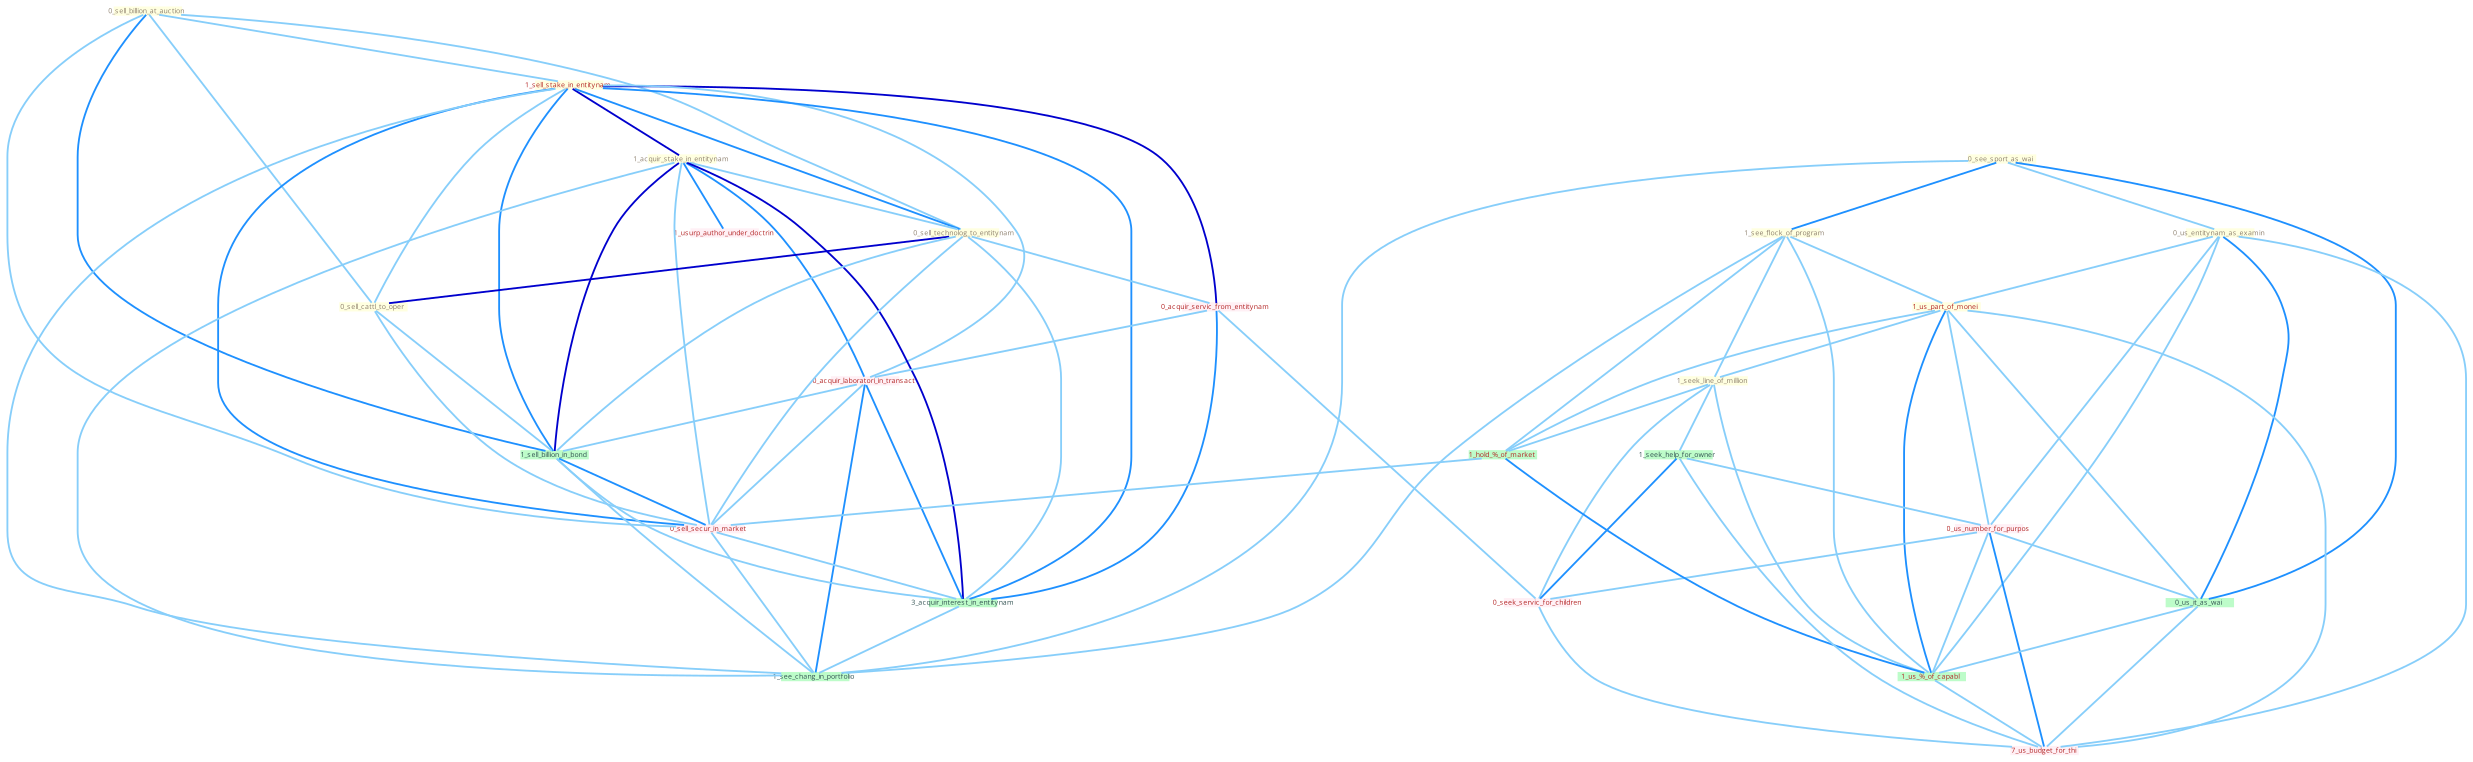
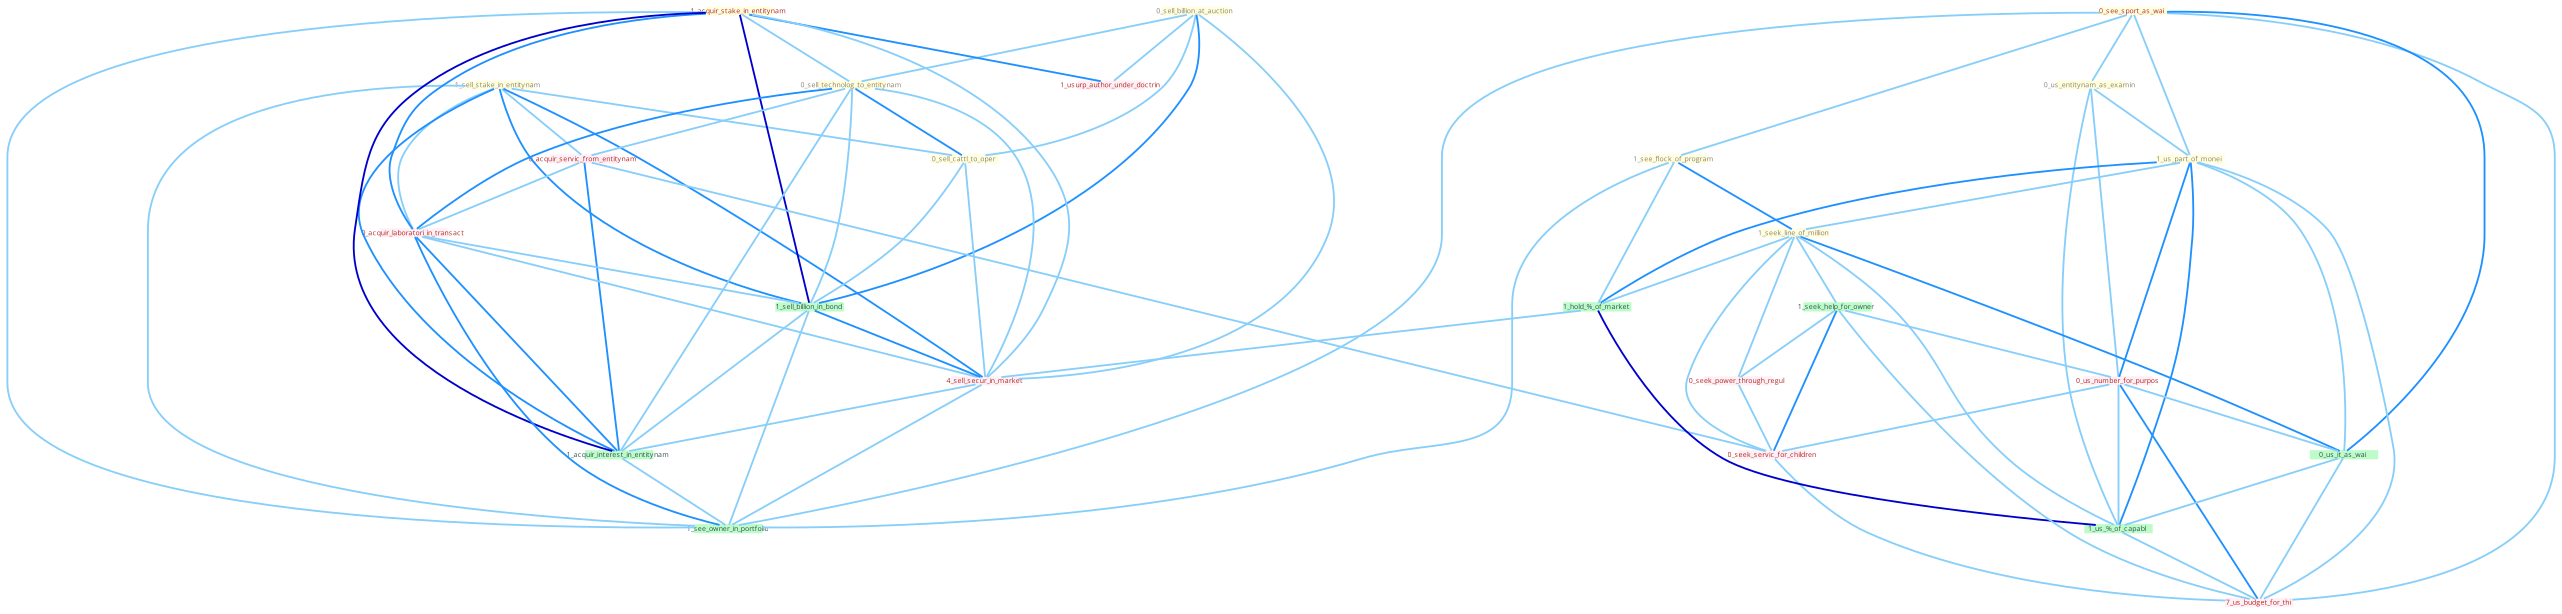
(359, 48) -> (1154, 48)
(569, 85) -> (499, 85)
(966, 103) -> (542, 122)
(626, 122) -> none
(682, 159) -> (739, 11)
(767, 159) -> (613, 129)
(2002, 159) -> (2133, 11)
(1894, 196) -> (1904, 85)
(1866, 270) -> (2162, 85)
(655, 272) -> (909, 122)
(1750, 307) -> (1735, 196)
(1947, 307) -> (2191, 159)
(1703, 364) -> (1869, 198)
none -> (1738, 381)
(2277, 403) -> (2086, 344)
(1968, 418) -> (2155, 270)
(1503, 455) -> (1597, 307)
(1834, 467) -> none
(710, 529) -> (985, 381)
(2466, 569) -> (2555, 251)
(1703, 589) -> (1825, 489)
(963, 603) -> (619, 455)
(815, 677) -> (728, 529)
(1932, 677) -> (2119, 529)
